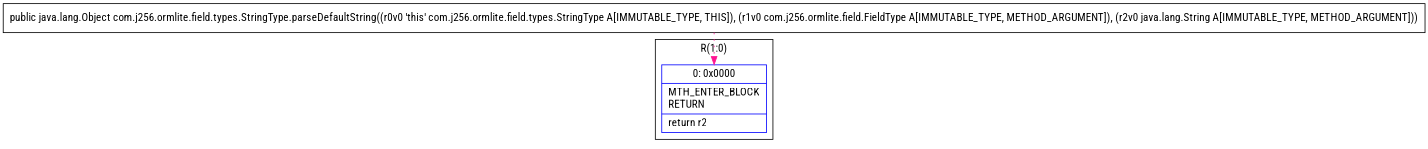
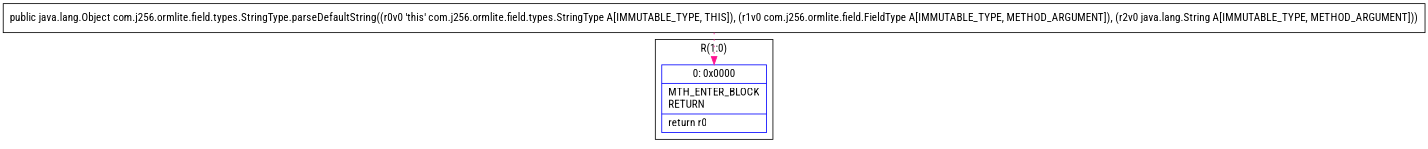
(688, 123) -> (688, 123)
